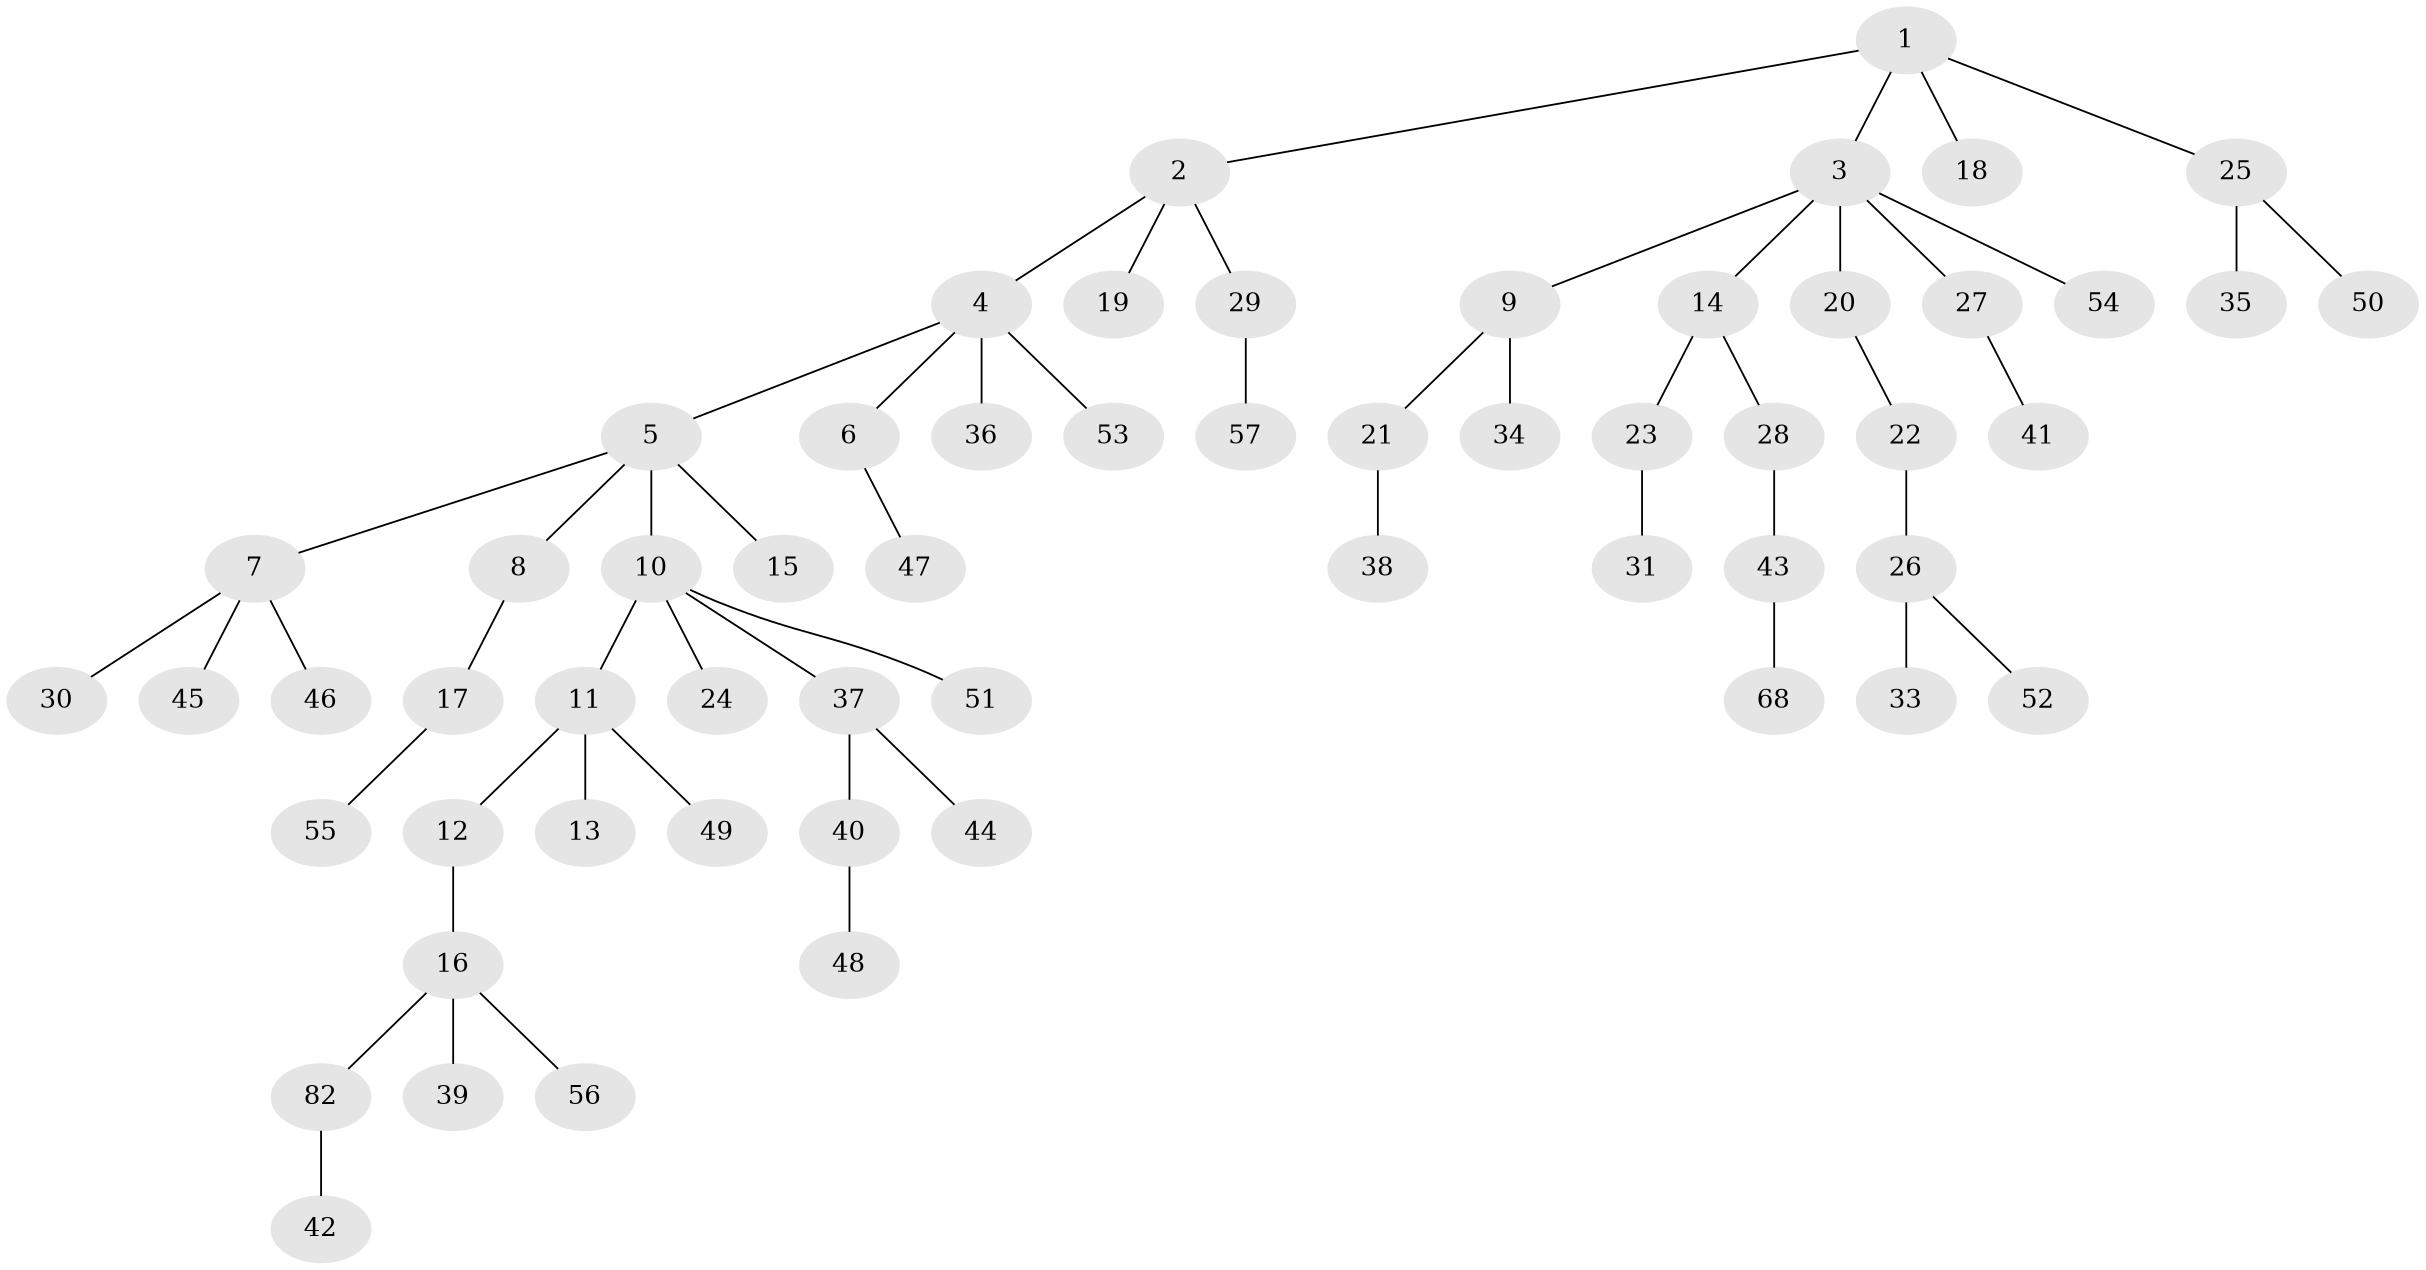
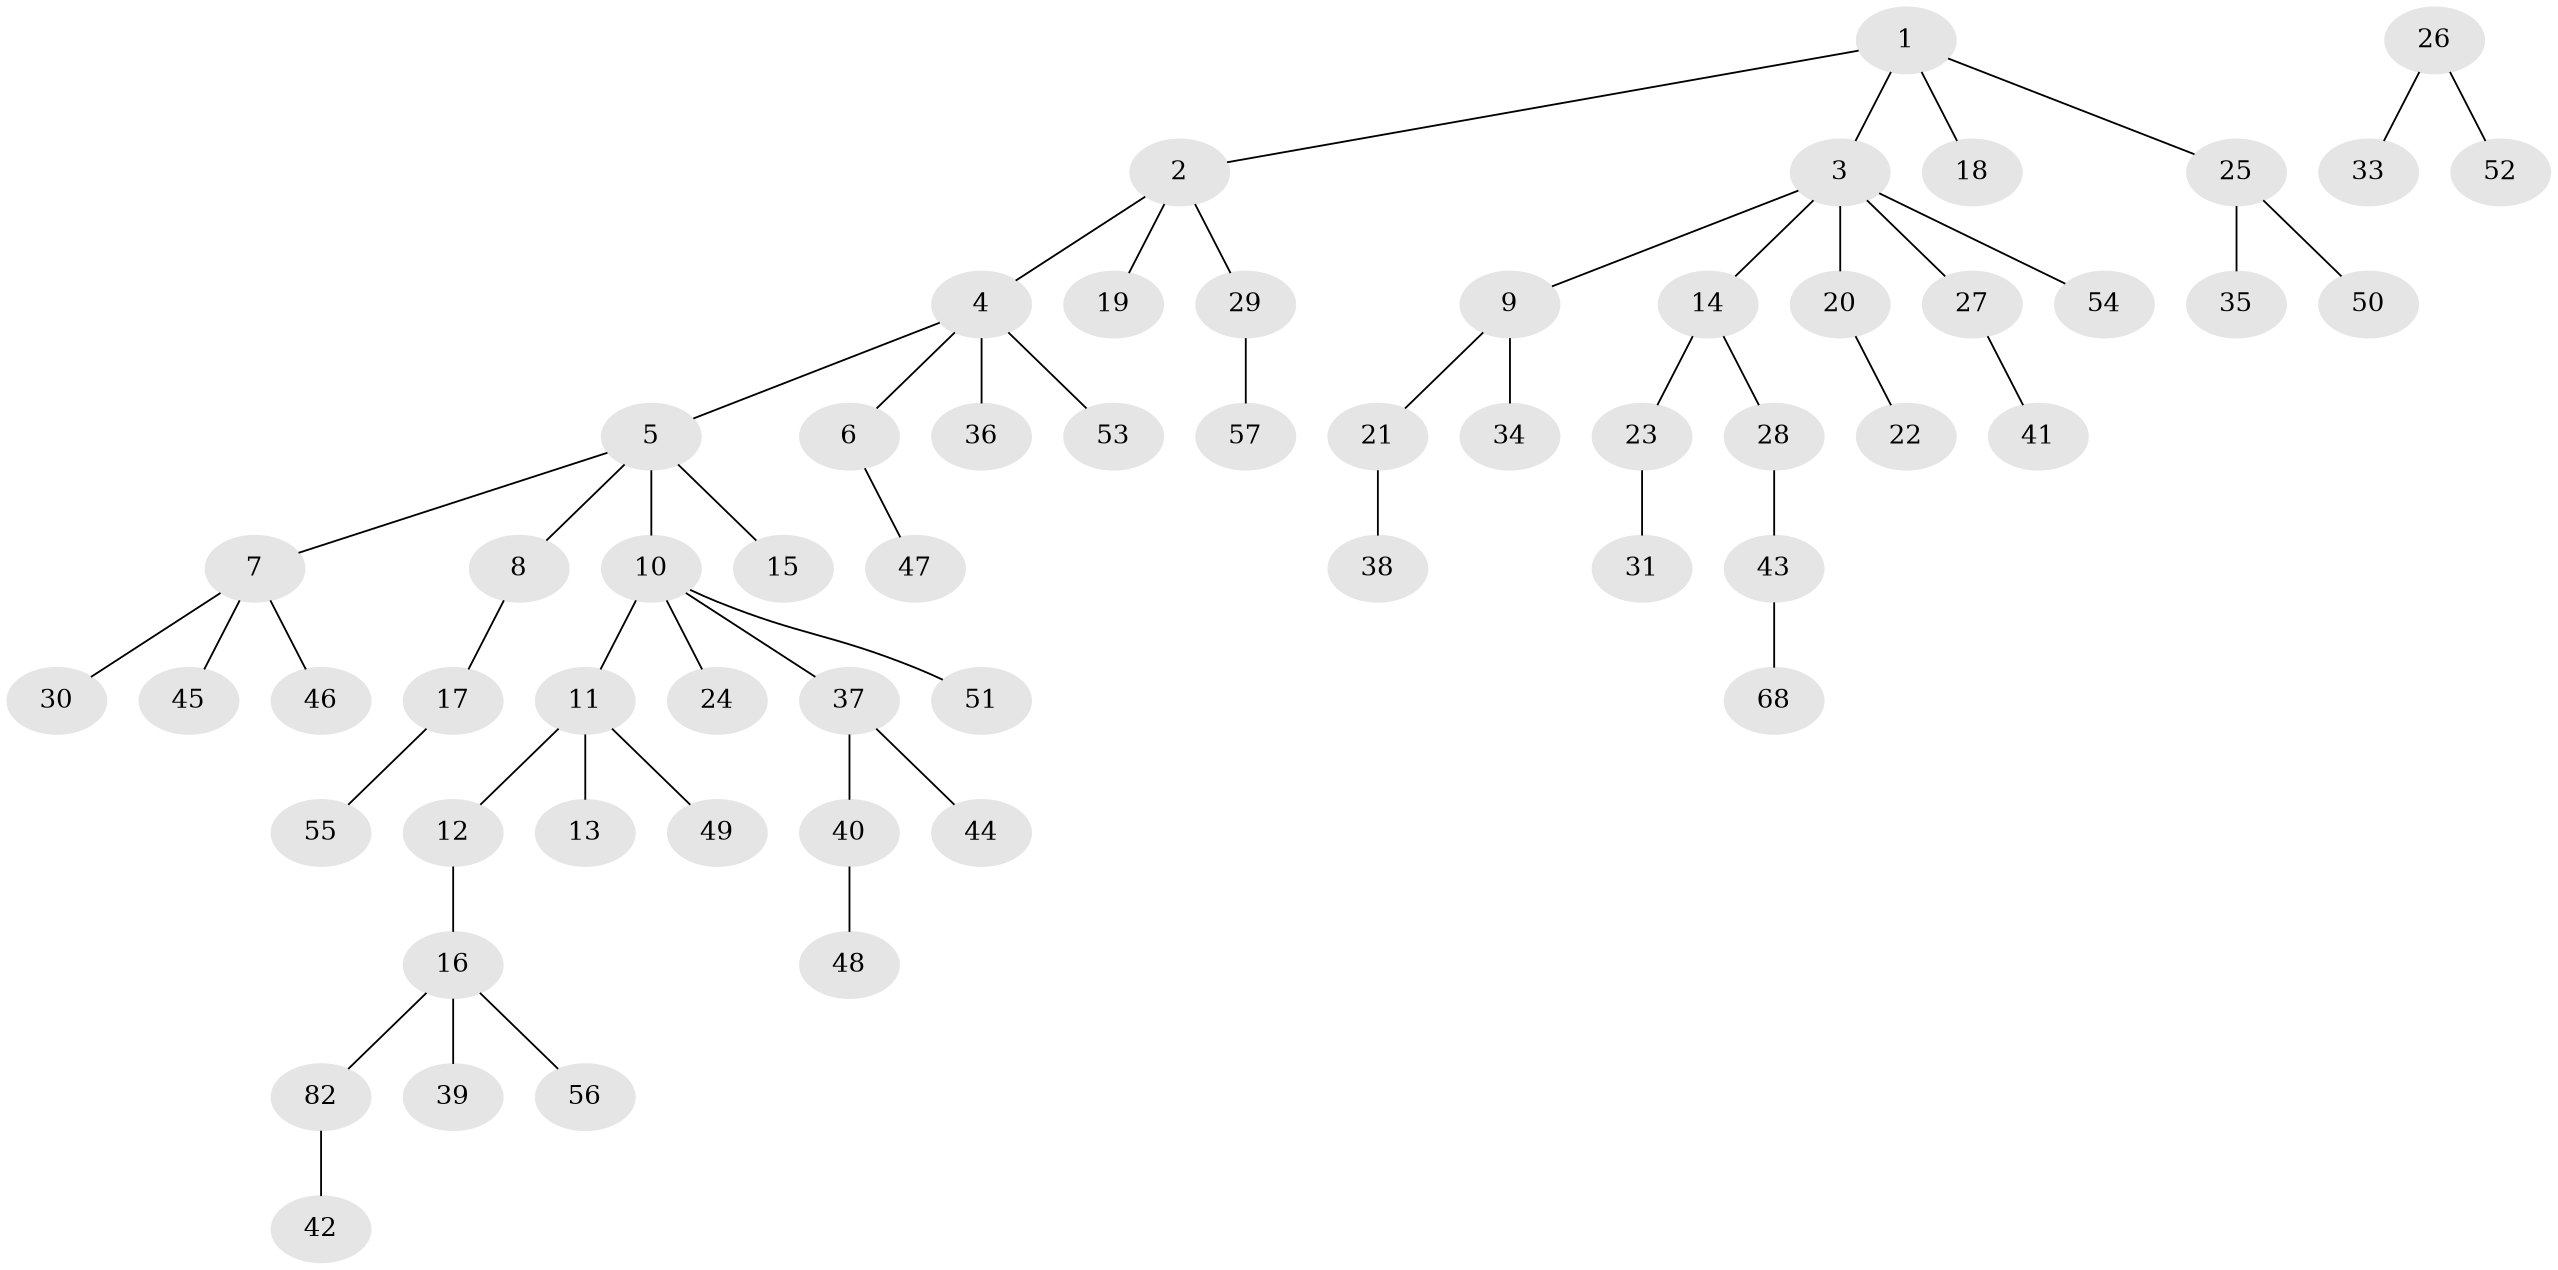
(1906, 503) -> none
